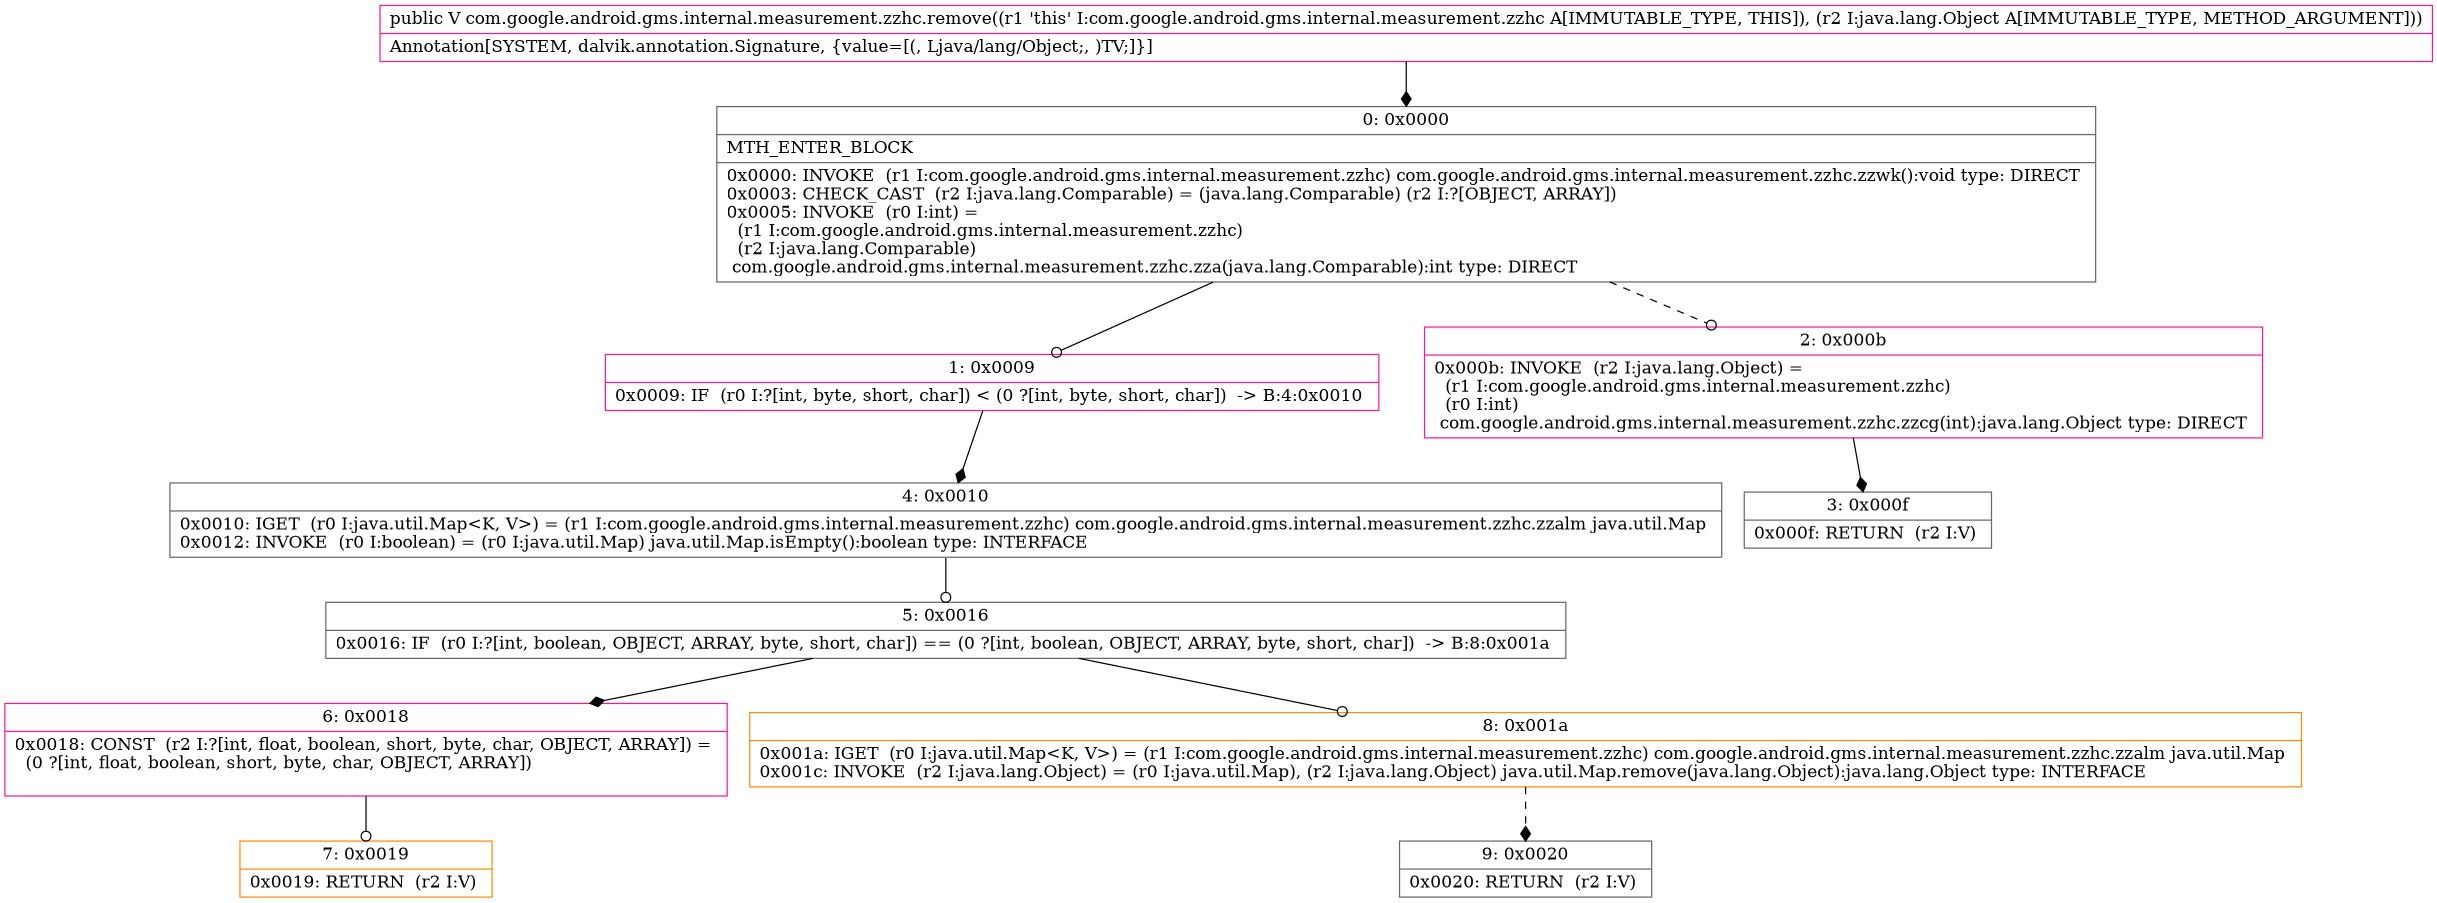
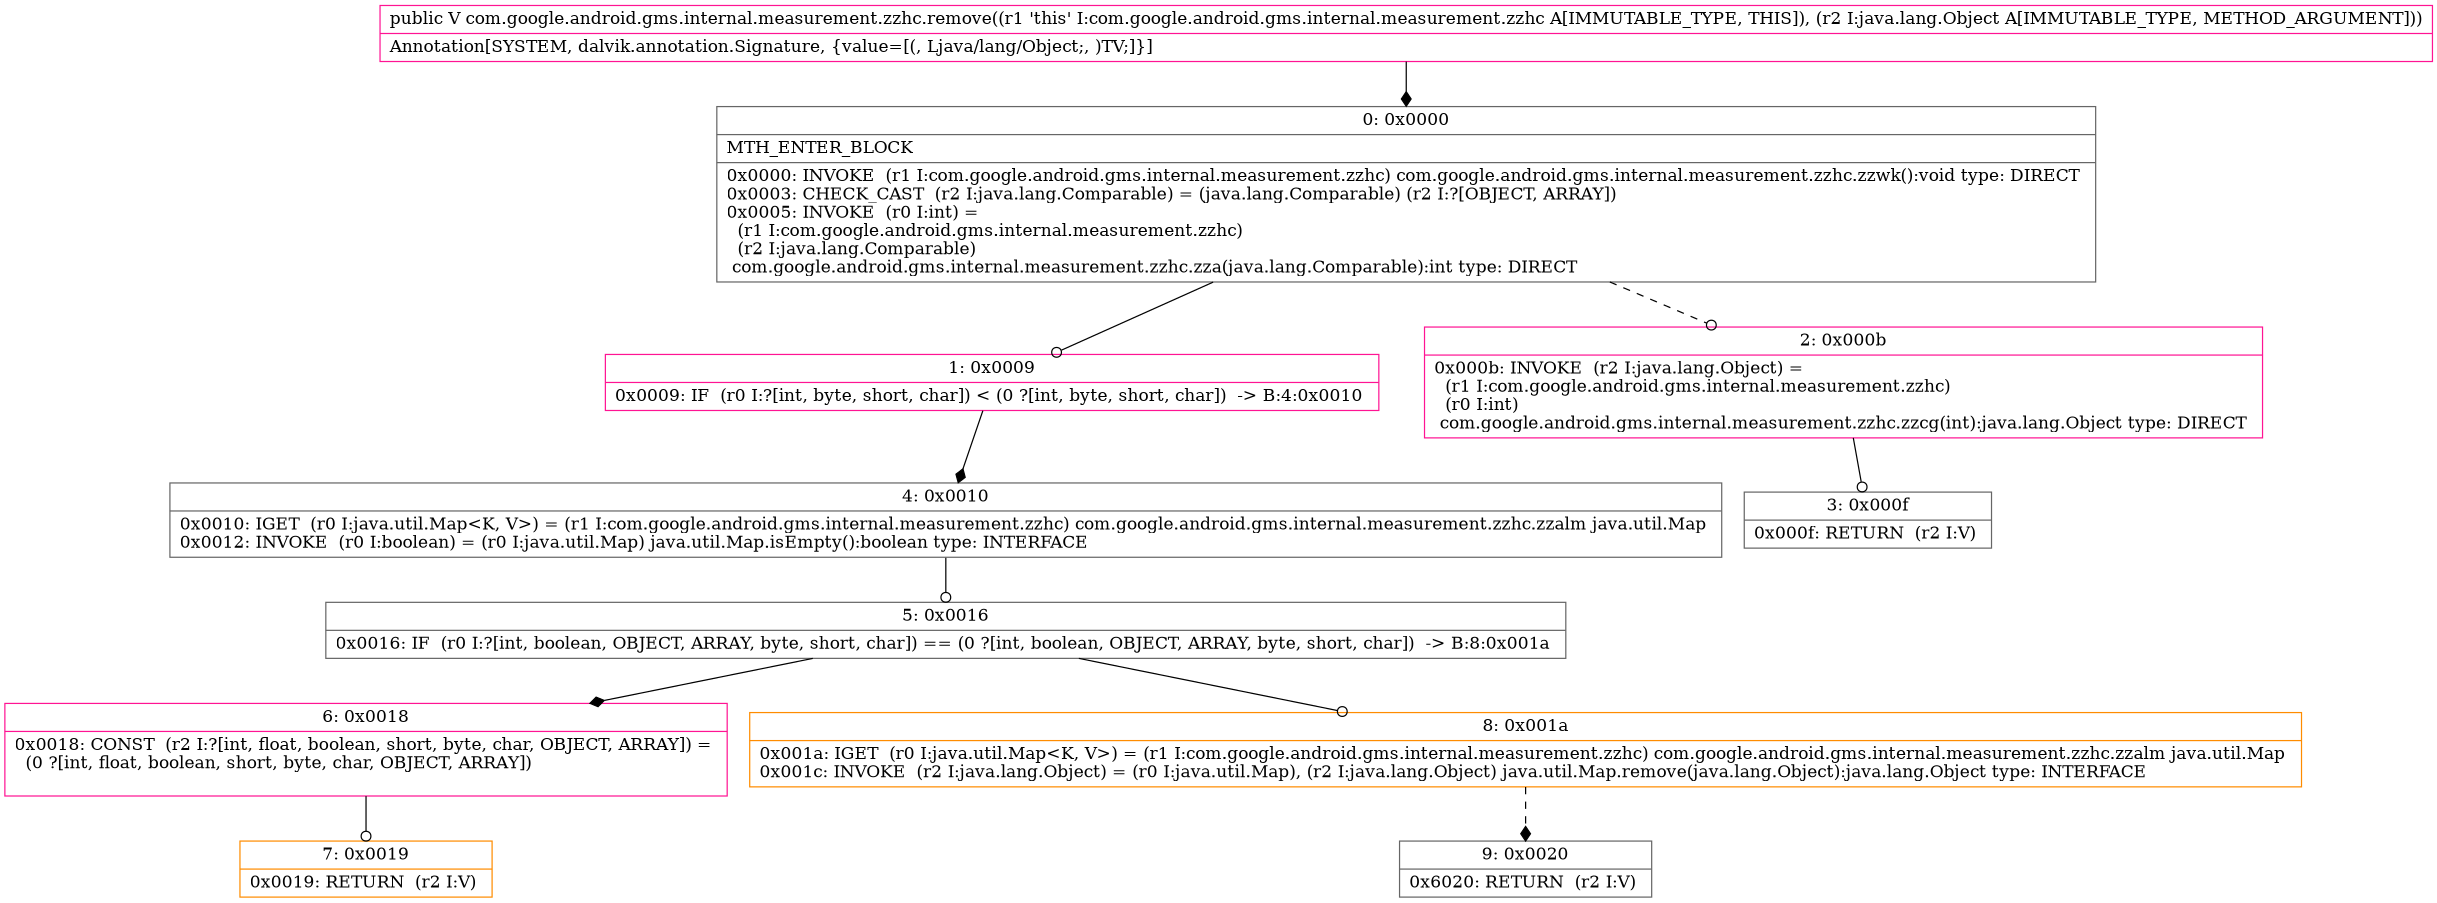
(1857, 457) -> (1857, 460)
(1526, 882) -> (1526, 882)
